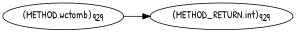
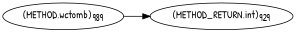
(98, 15) -> (98, 15)
